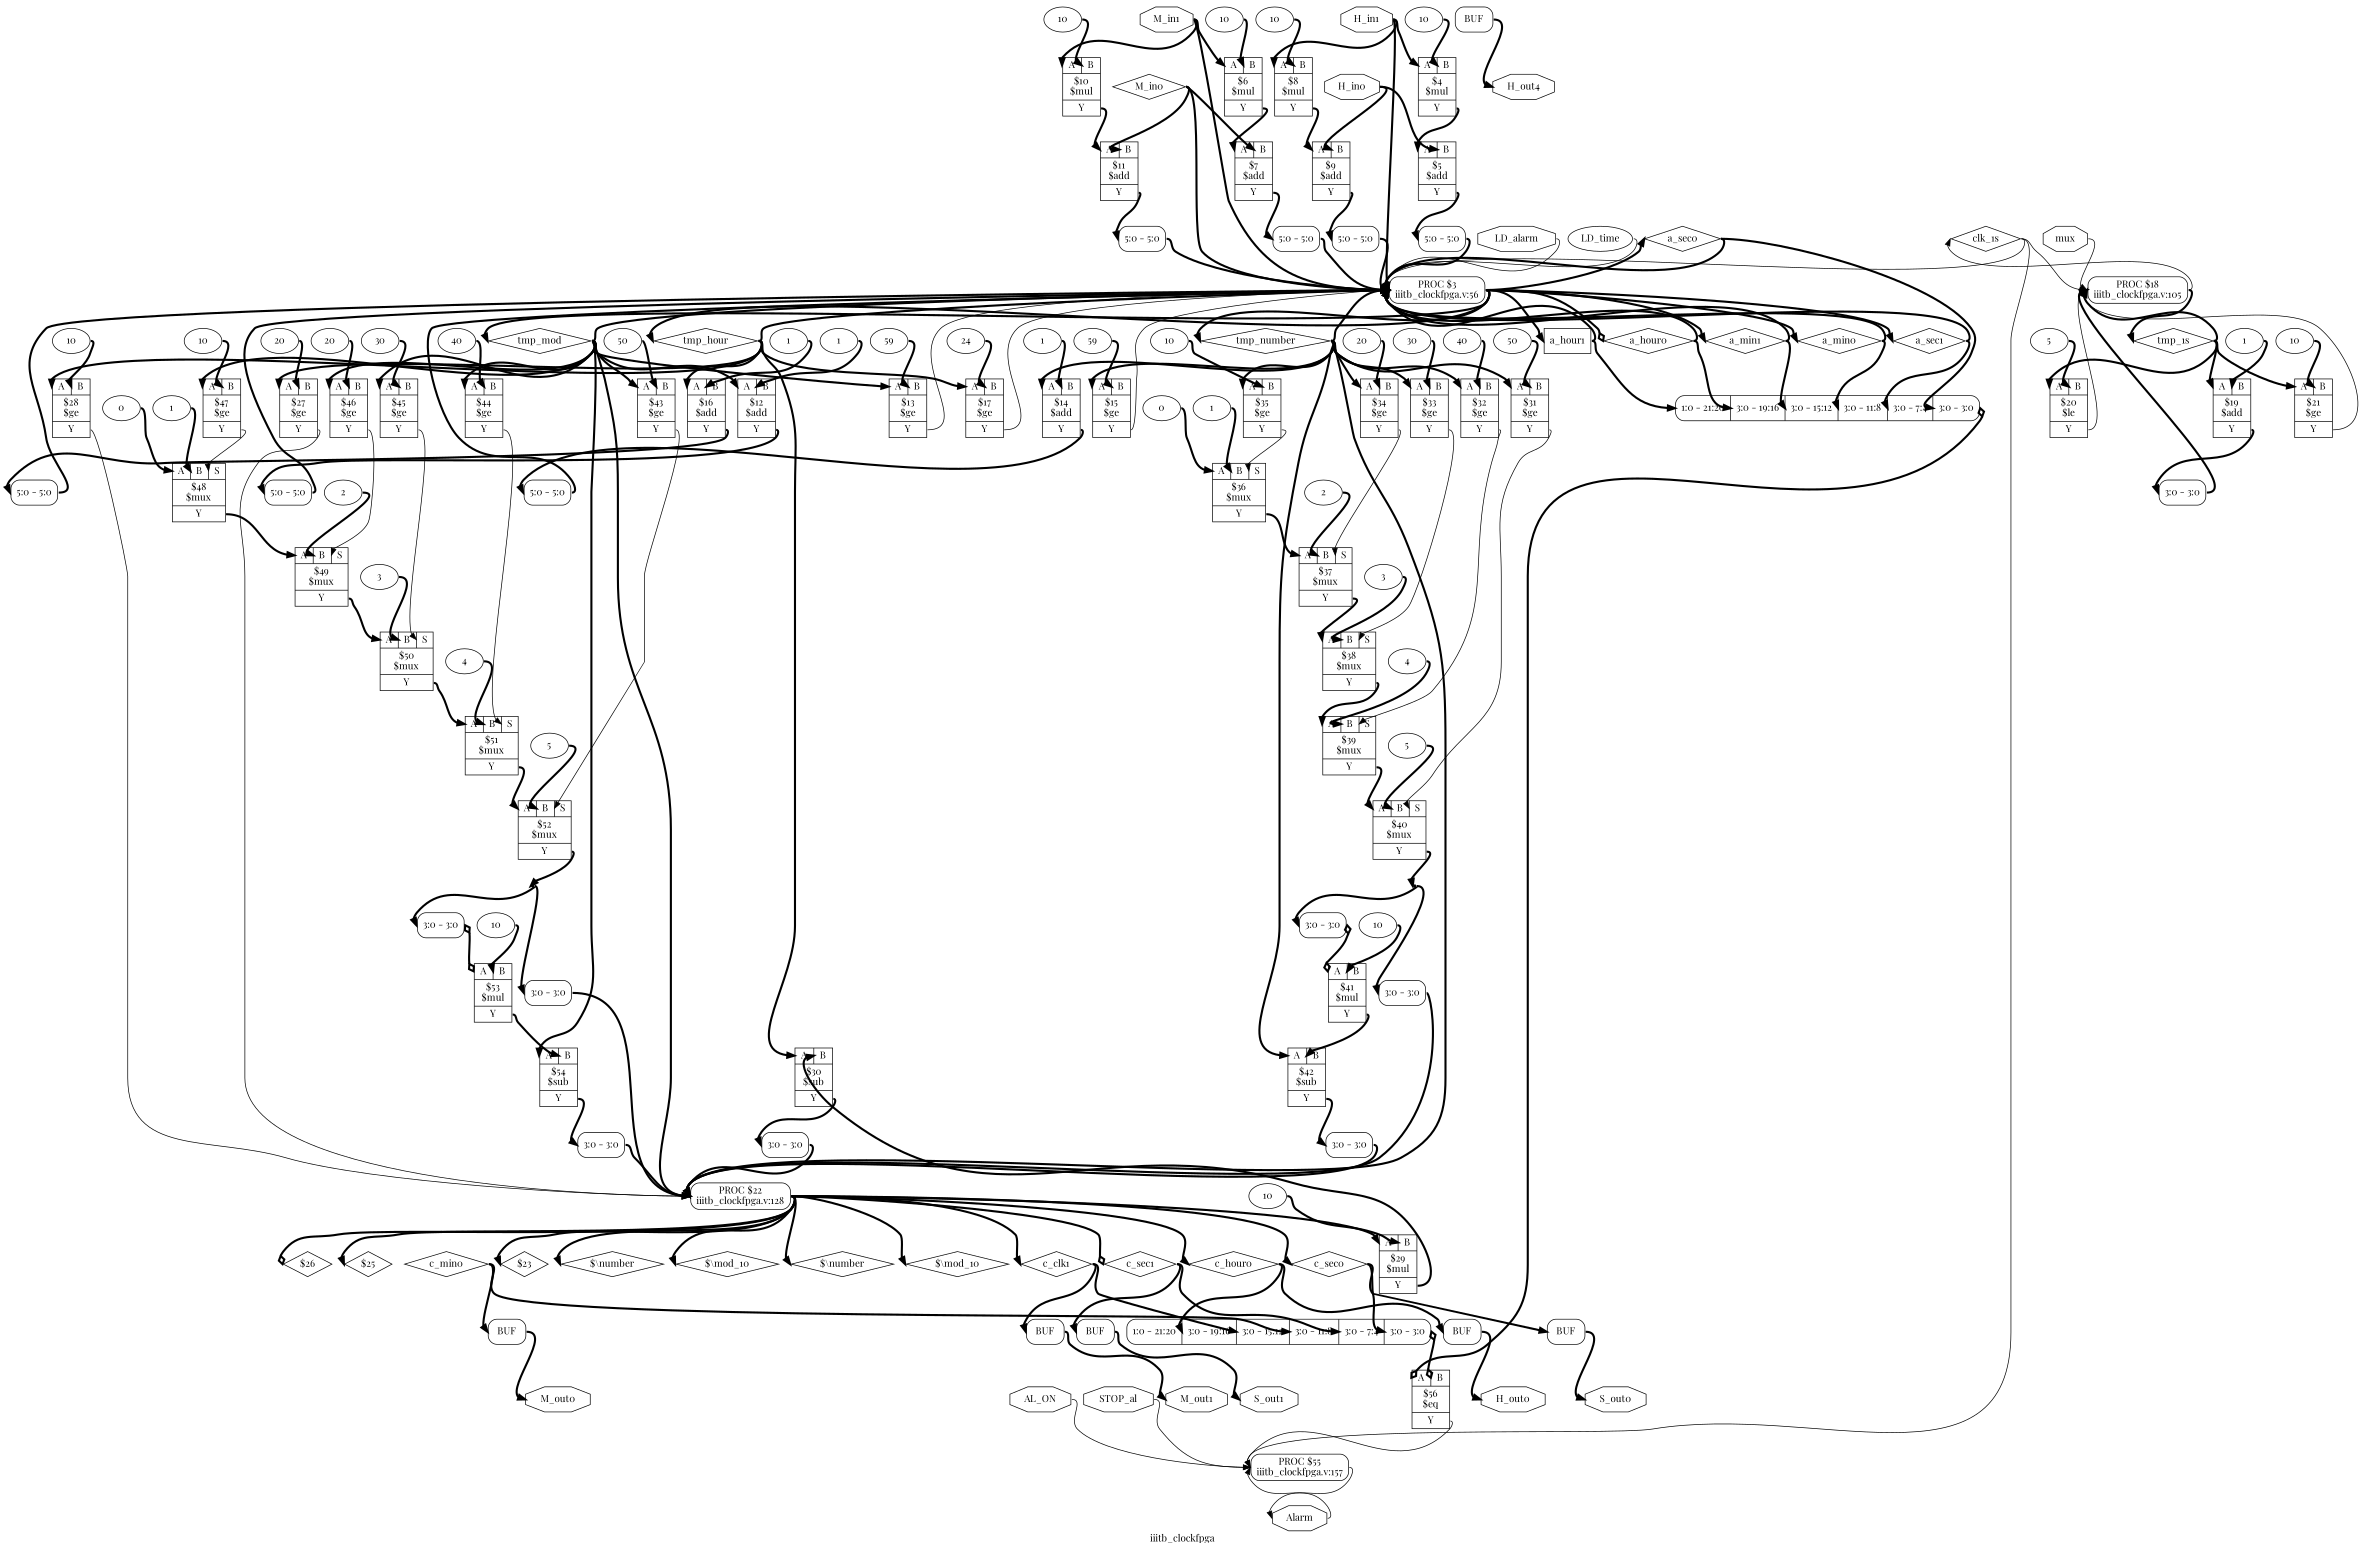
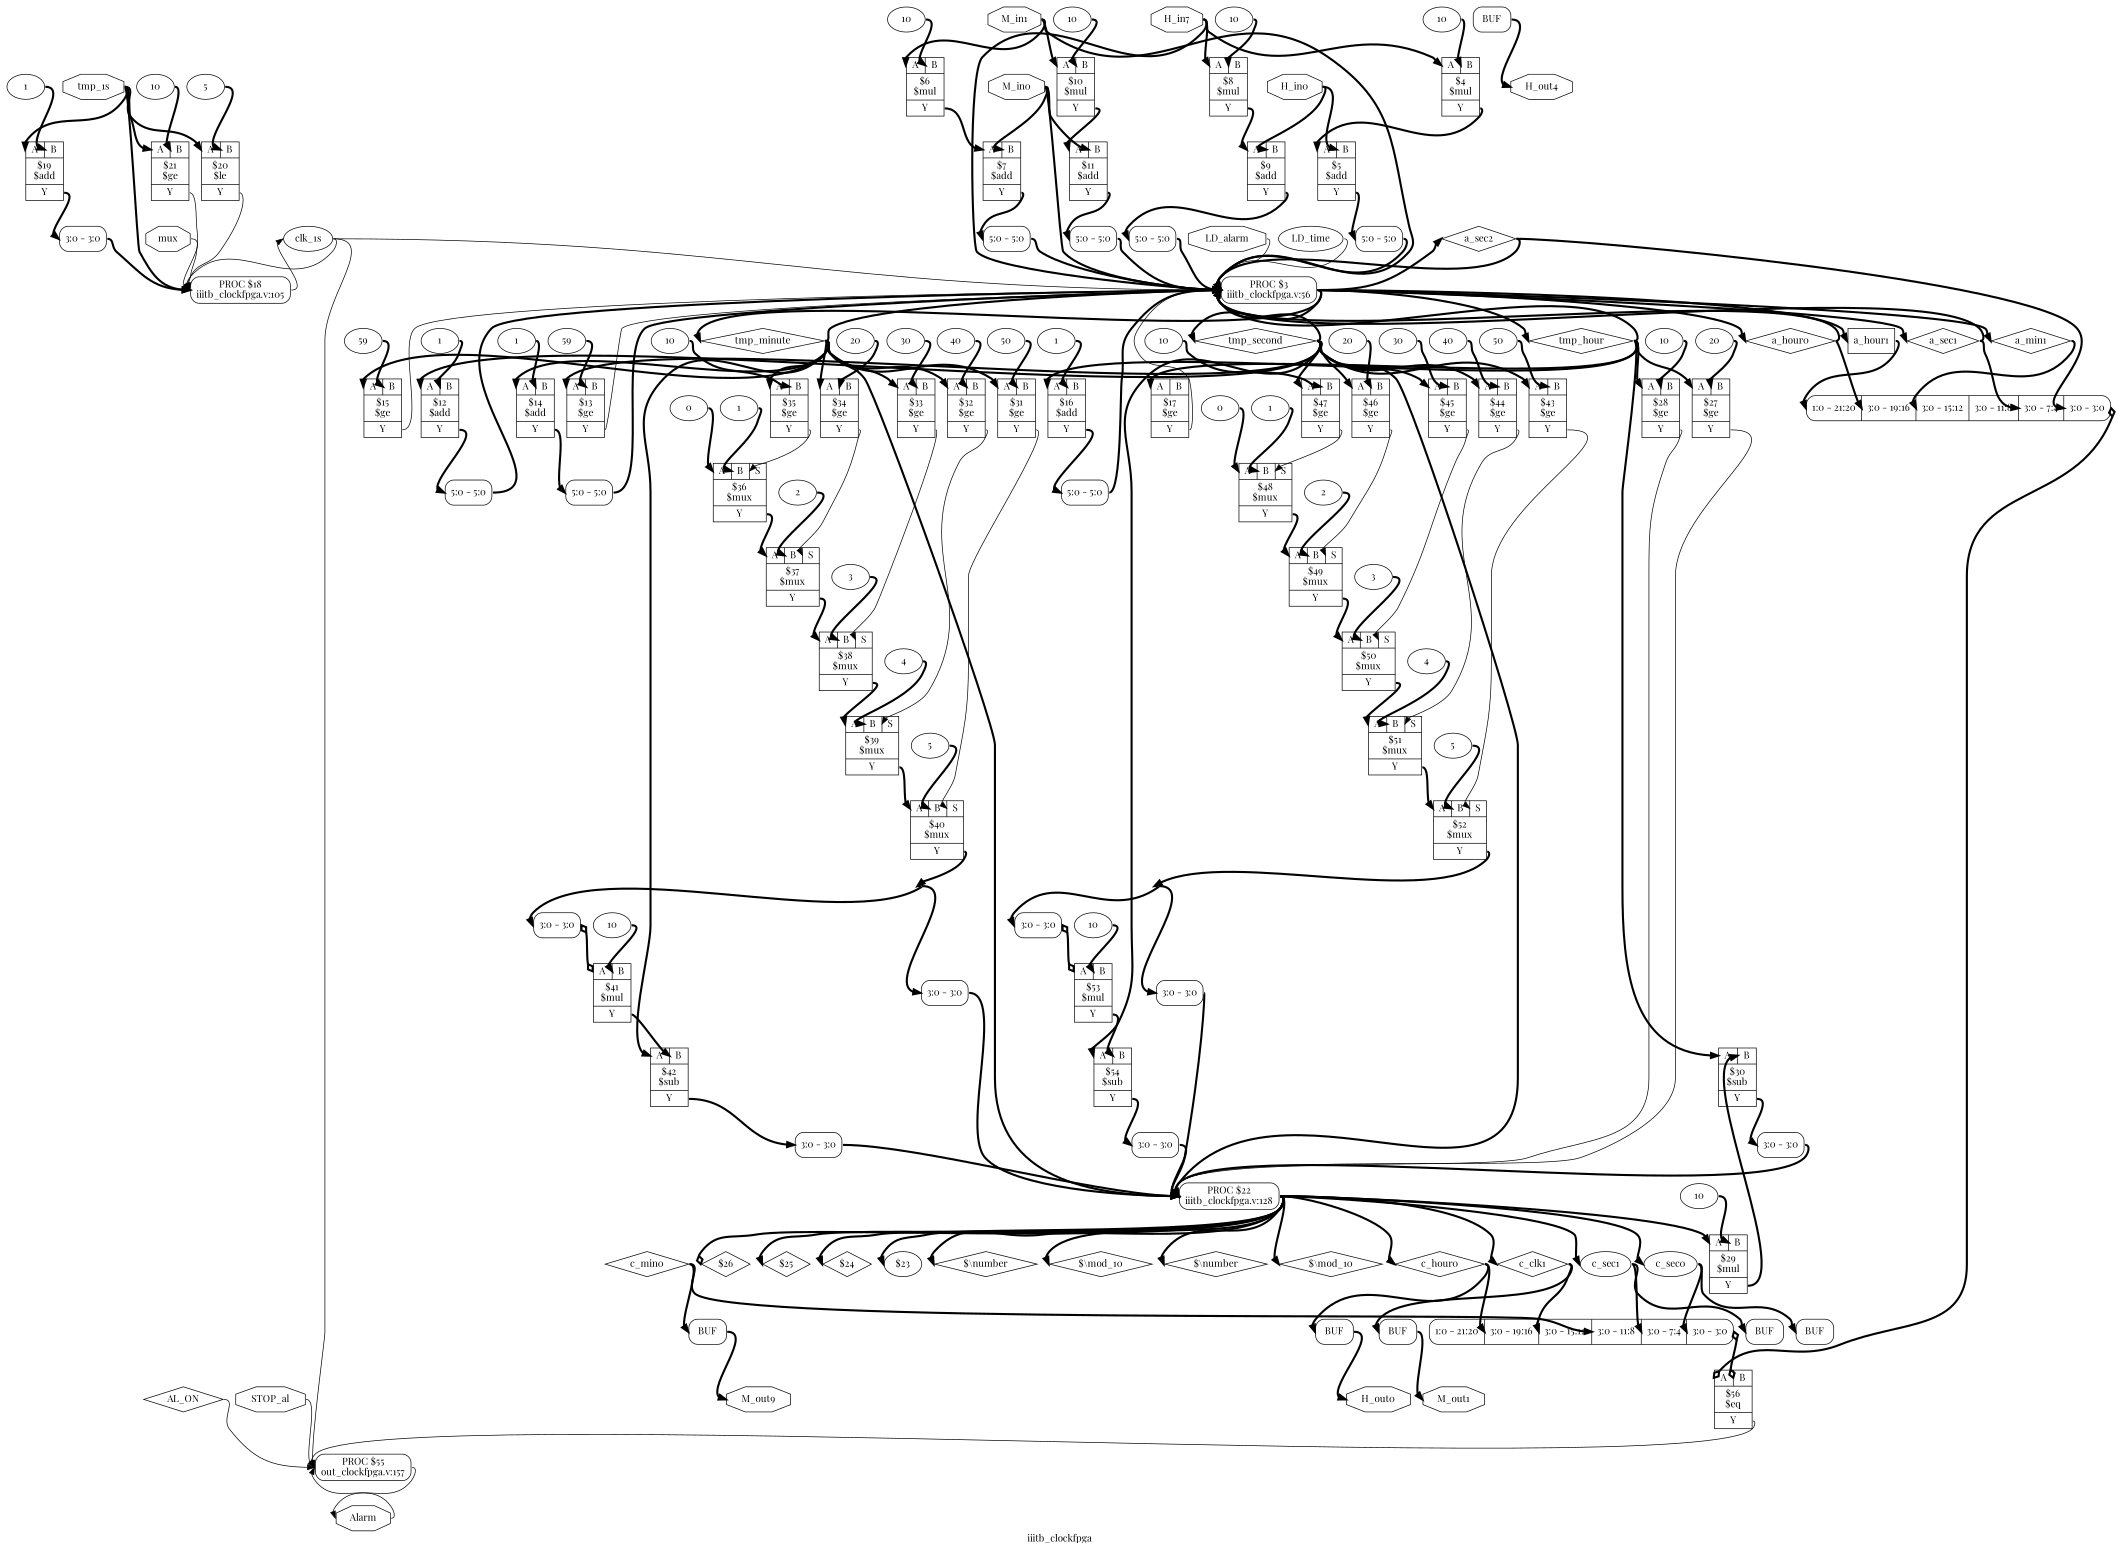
(1367, 20) -> (1177, 20)
(1149, 87) -> (1017, 87)
(1683, 239) -> (1479, 239)
(1986, 239) -> (308, 239)
(1555, 299) -> (1630, 307)
(2185, 307) -> none
(1500, 313) -> none
(1591, 315) -> none
(540, 341) -> (1256, 341)
(966, 341) -> none
(1266, 341) -> (763, 341)
(1839, 341) -> none
(2173, 341) -> (93, 87)
(974, 1209) -> (1448, 1209)
(524, 1264) -> (903, 1264)
none -> (847, 1264)
(1140, 1264) -> (1606, 1264)
(1329, 1264) -> (1671, 1264)
(558, 1399) -> (759, 1399)
(1040, 1399) -> (183, 1399)
(1269, 1399) -> none
(1616, 1399) -> none
(1300, 1467) -> (363, 1467)
